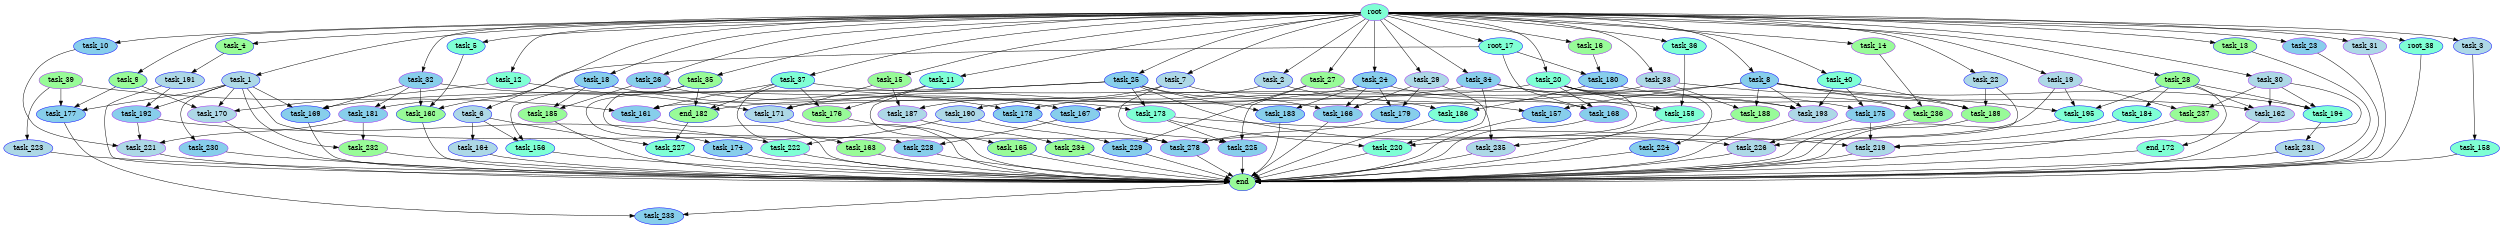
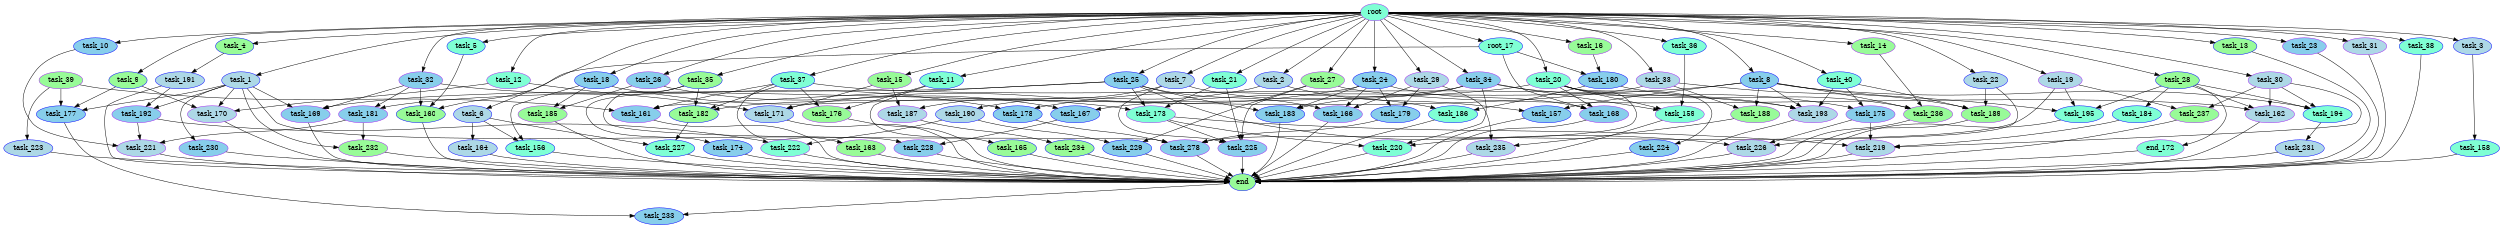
(2421, 46) -> (2421, 46)
none -> (1224, 80)
none -> (1383, 97)
(306, 114) -> (306, 114)
(694, 114) -> (694, 114)
